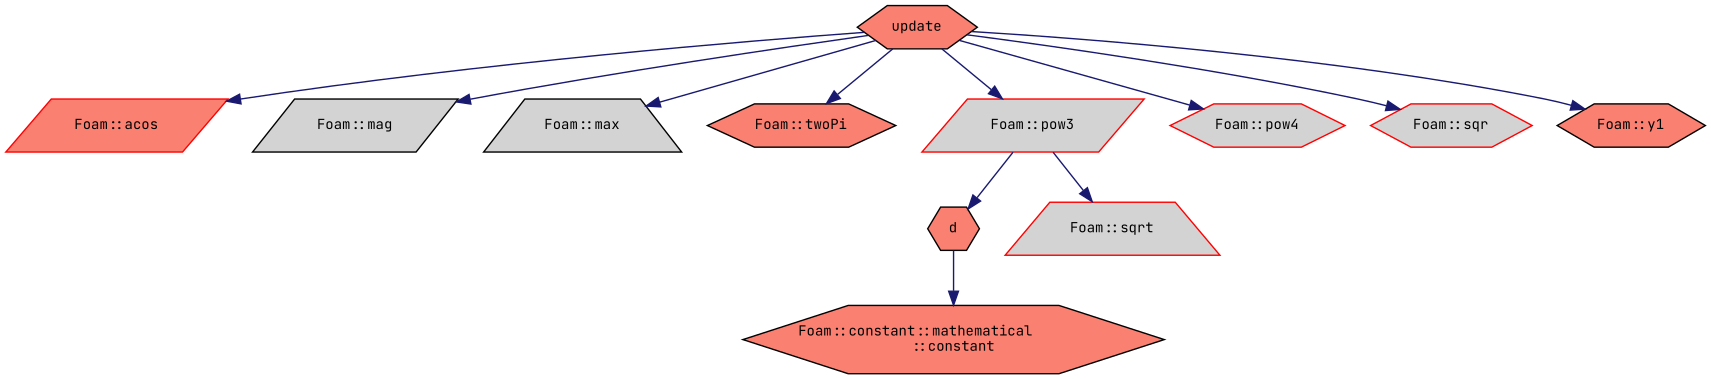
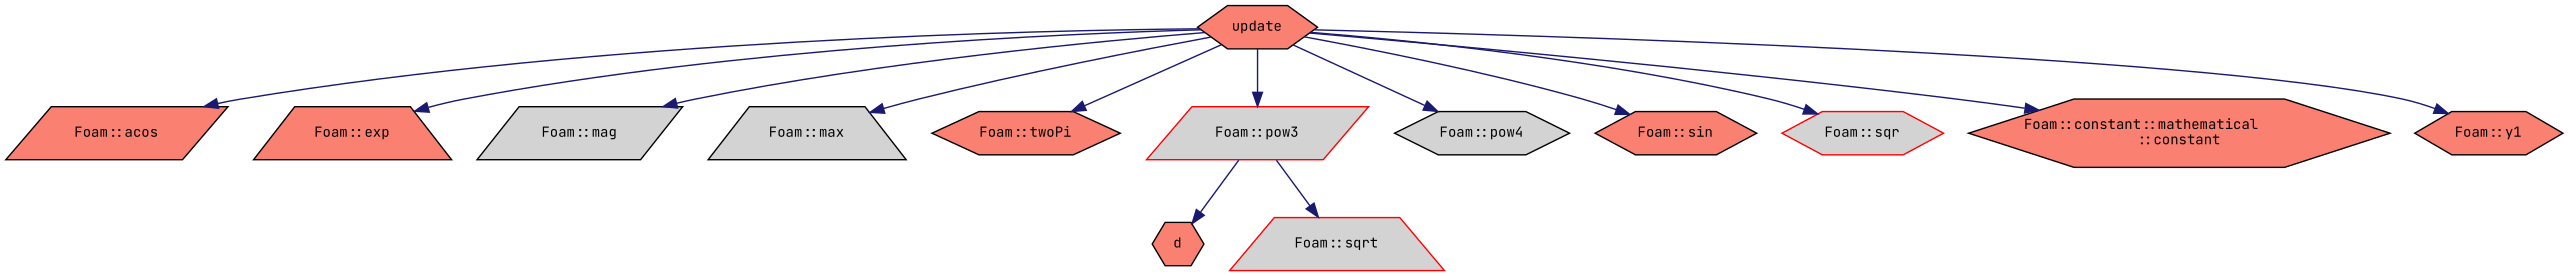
(117, 126) -> (117, 133)
(1258, 126) -> (1482, 133)
none -> (353, 133)
none -> (1676, 133)
(954, 271) -> (1668, 67)
